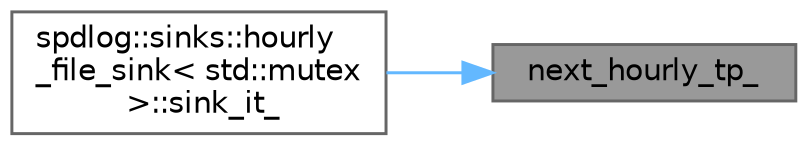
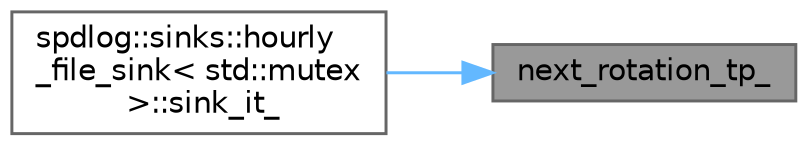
(644, 73) -> (644, 73)
